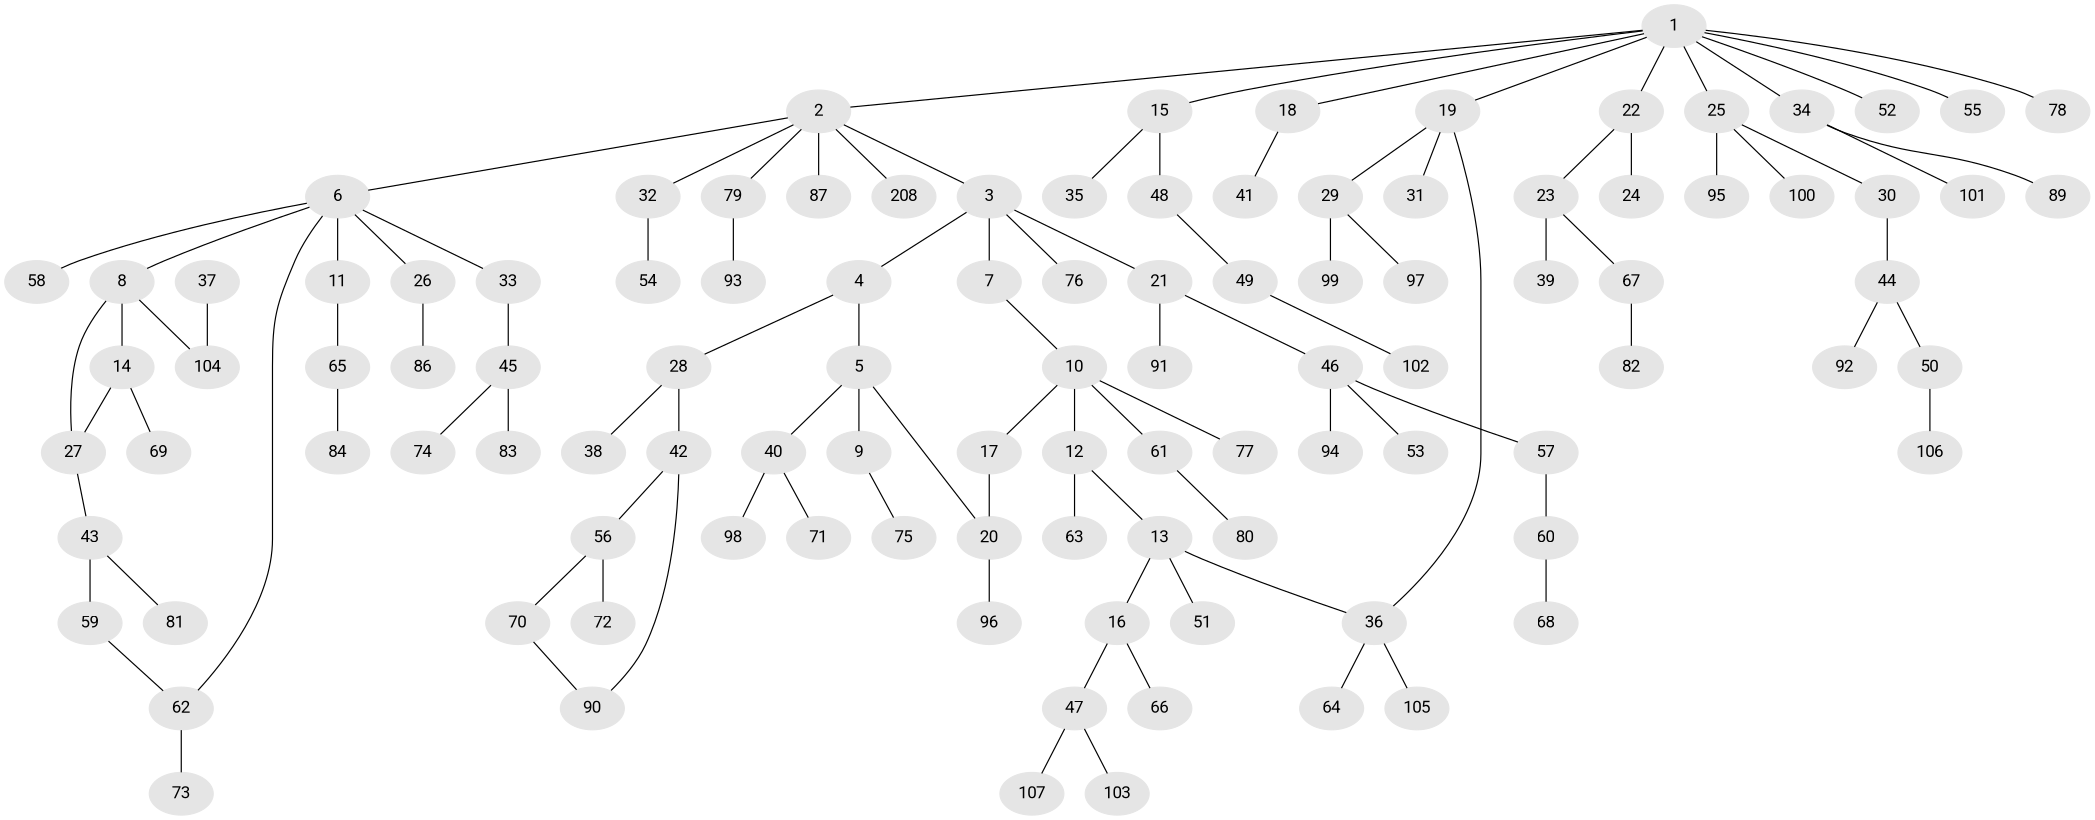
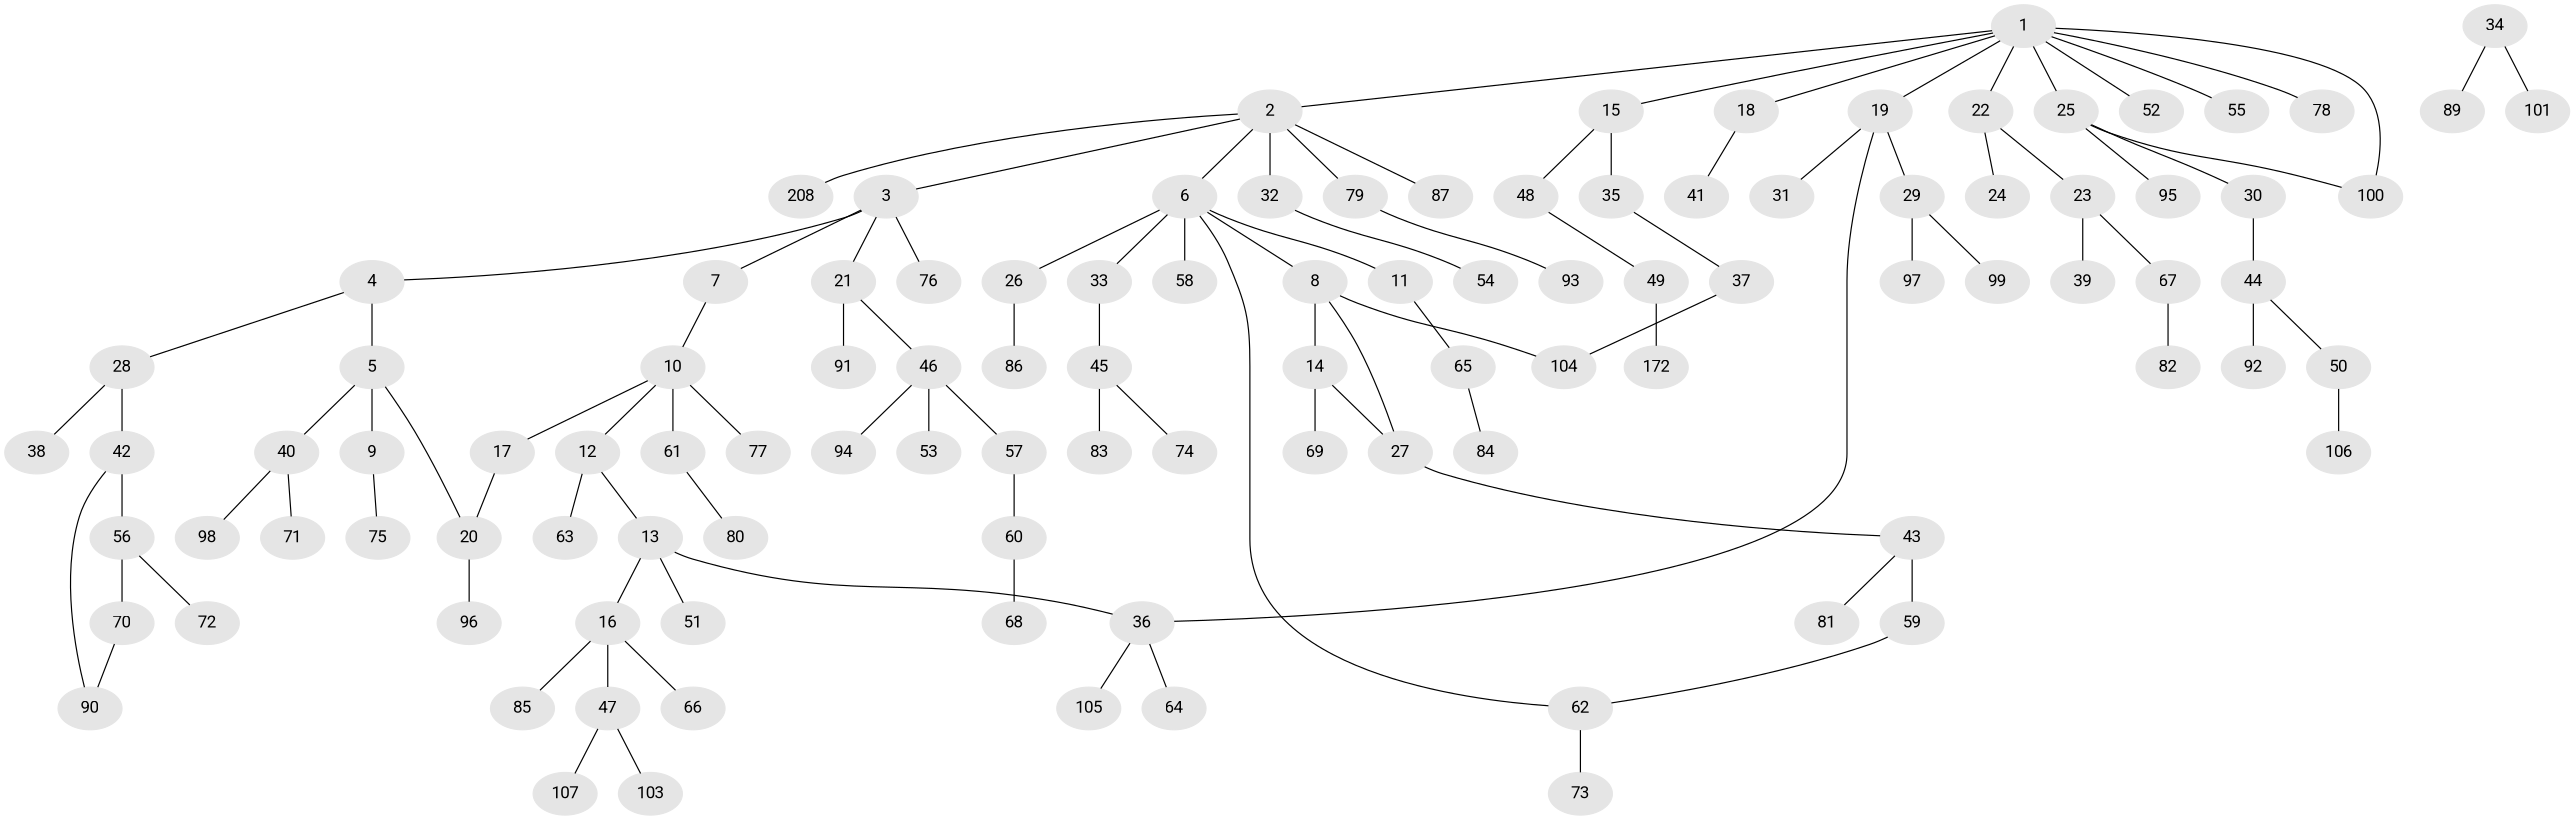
(1738, 69) -> (2259, 49)
none -> (1677, 239)
(1416, 367) -> (1656, 367)
none -> (522, 708)
